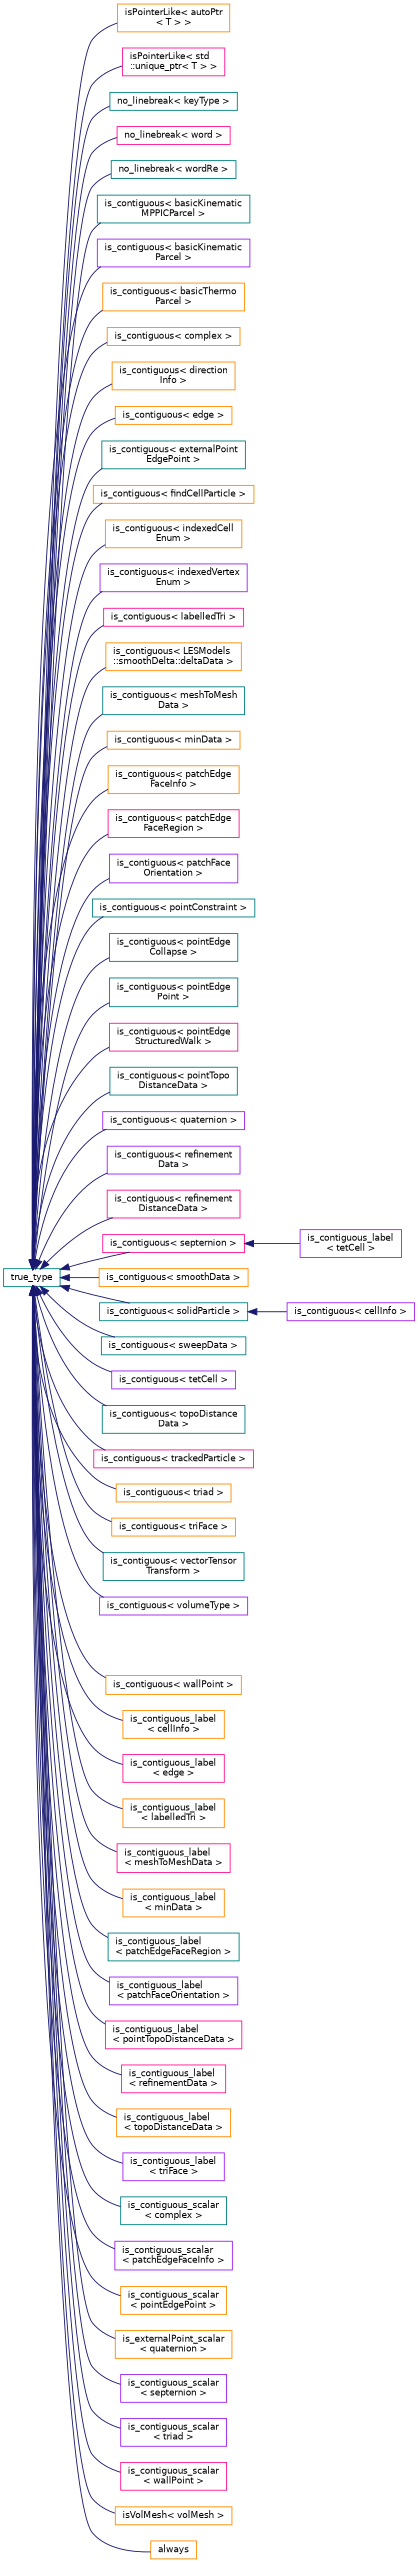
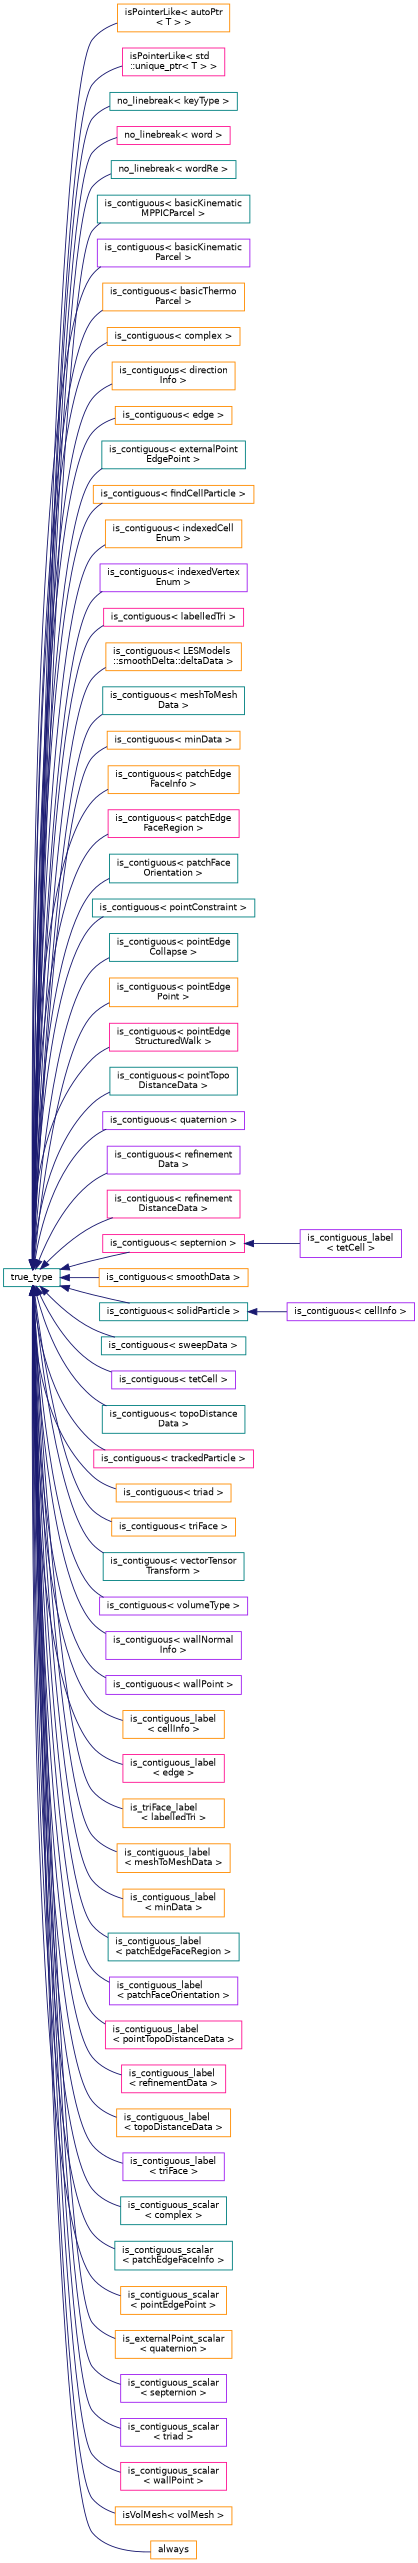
(174, 869) -> (174, 869)
(174, 992) -> (174, 992)
none -> (174, 1646)
(174, 1685) -> (174, 1685)
(174, 1813) -> (174, 1813)
(174, 1858) -> (174, 1858)
(174, 2256) -> (174, 2256)
